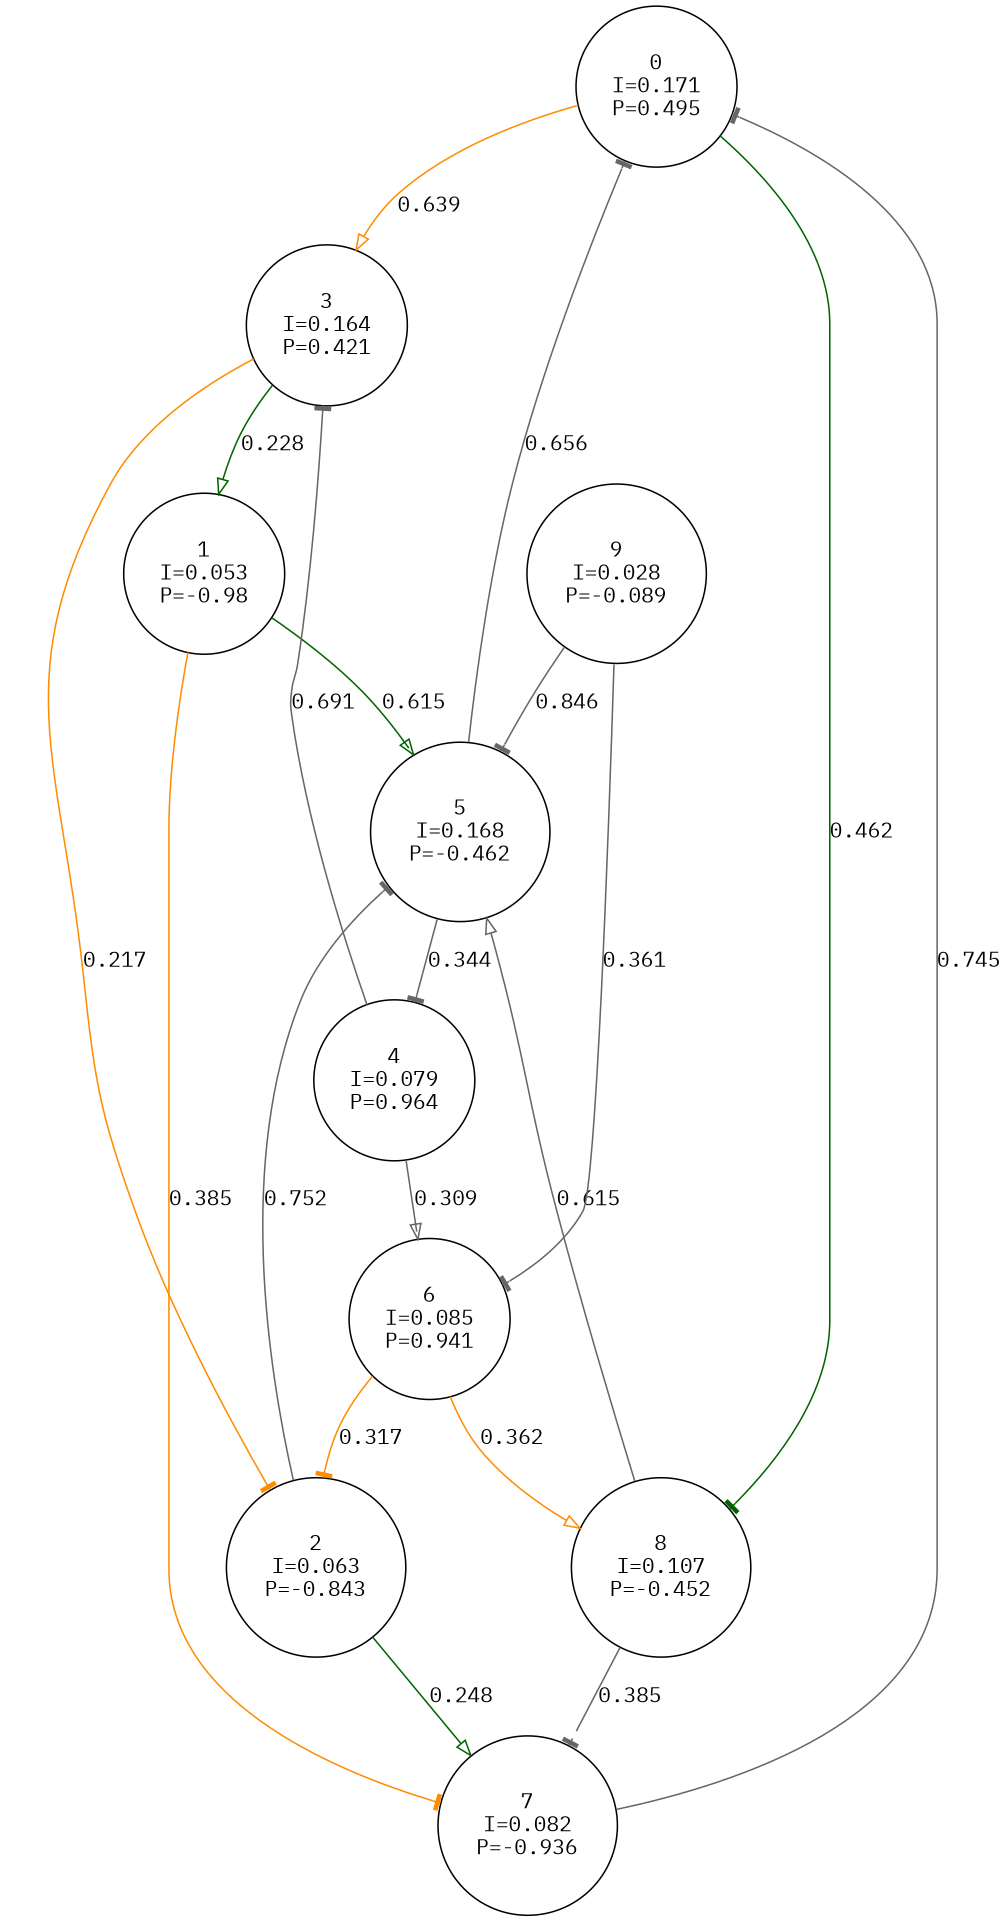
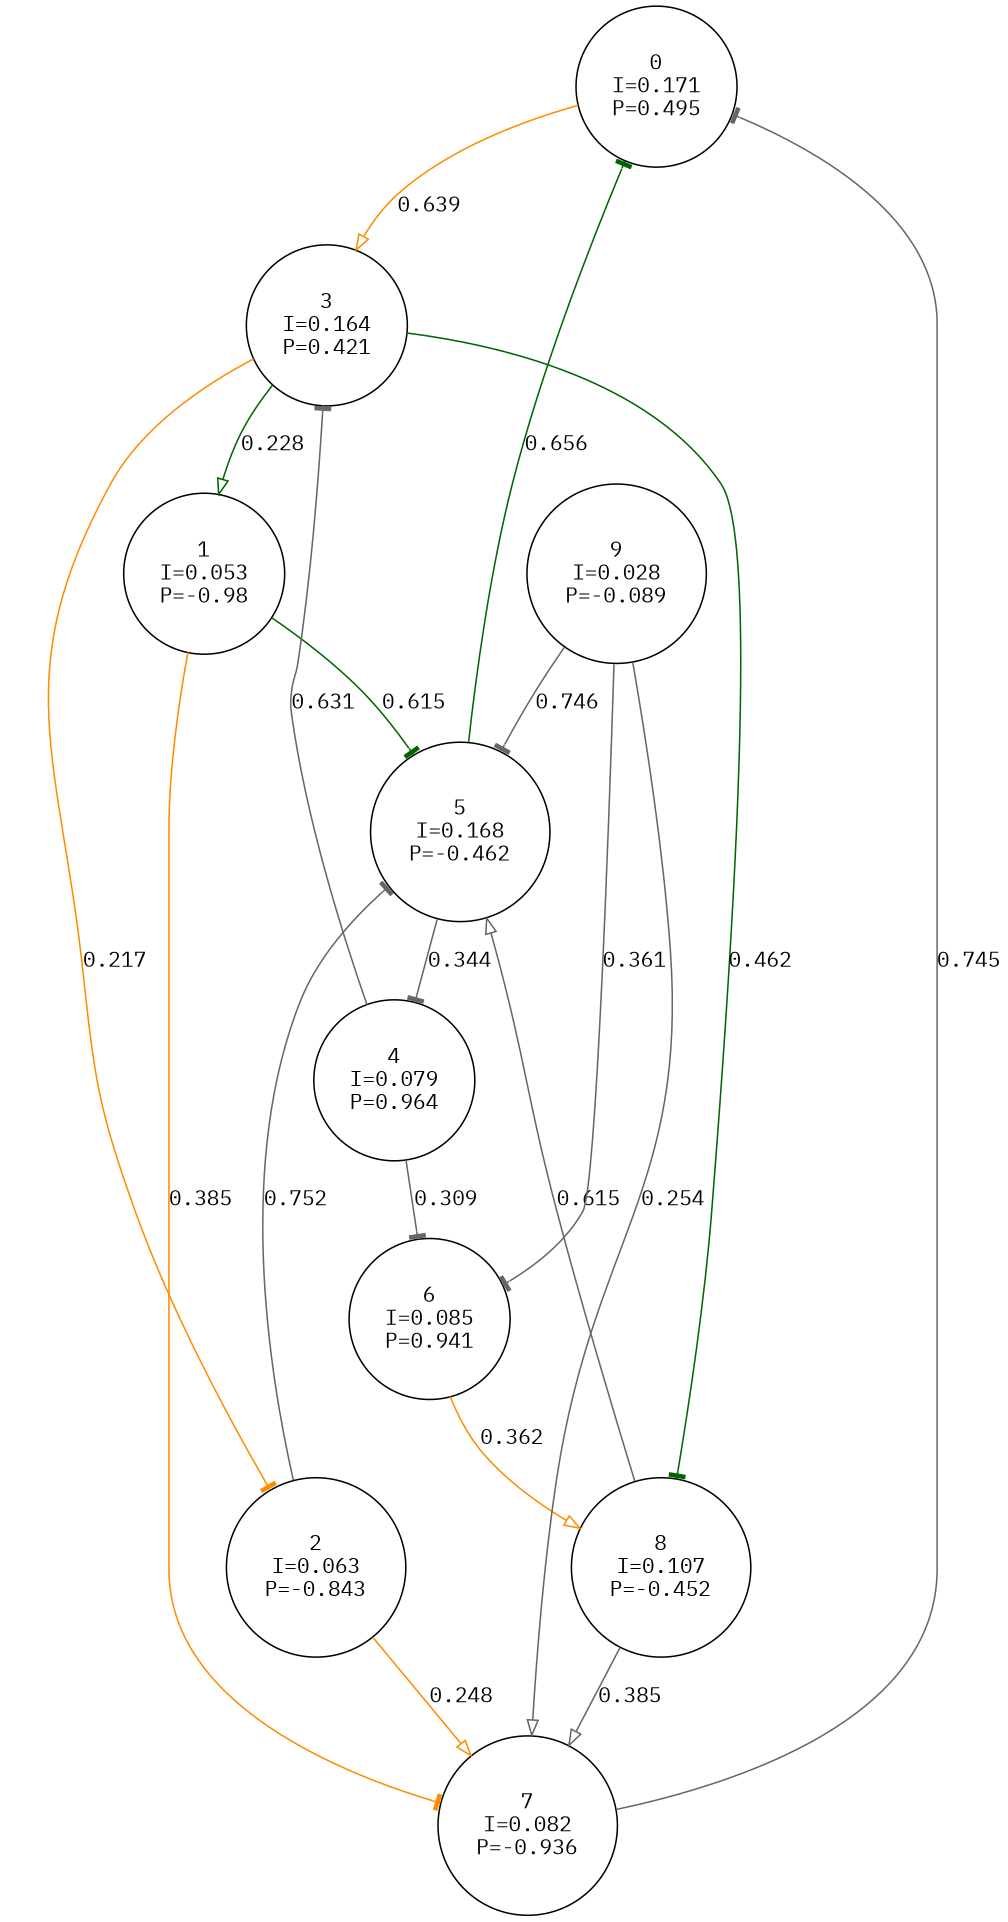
(522, 449) -> (522, 449)
(347, 676) -> (347, 676)
(324, 703) -> (324, 703)
(568, 703) -> (568, 703)
(830, 816) -> (737, 799)
none -> (640, 1195)
(411, 1196) -> (411, 1196)
(343, 1420) -> none
(598, 1689) -> (598, 1689)
(417, 1690) -> (417, 1690)
